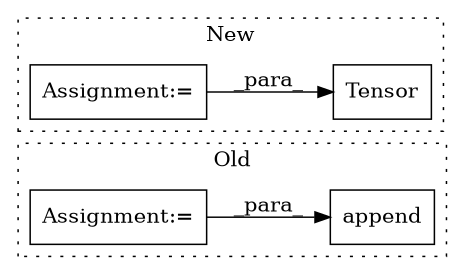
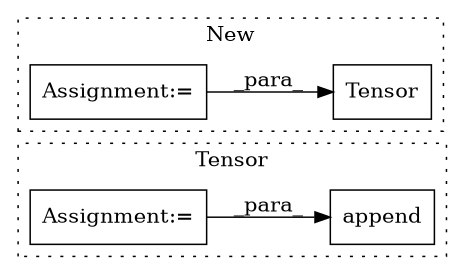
(232, 161) -> (232, 161)
